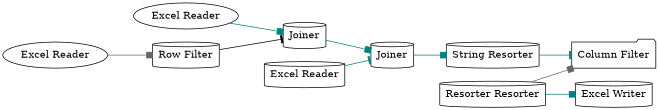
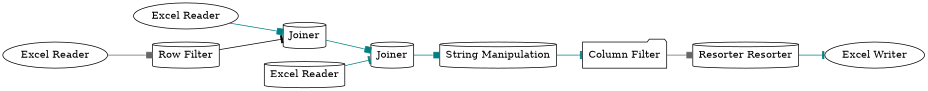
(493, 55) -> (498, 55)
(549, 76) -> (676, 55)
(557, 94) -> (810, 55)
(614, 94) -> (875, 55)
